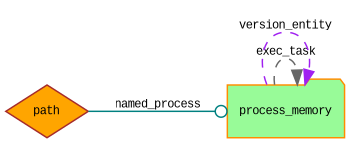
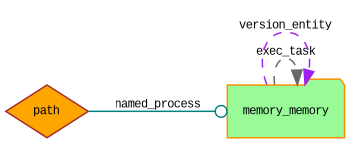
(286, 111) -> (286, 111)
